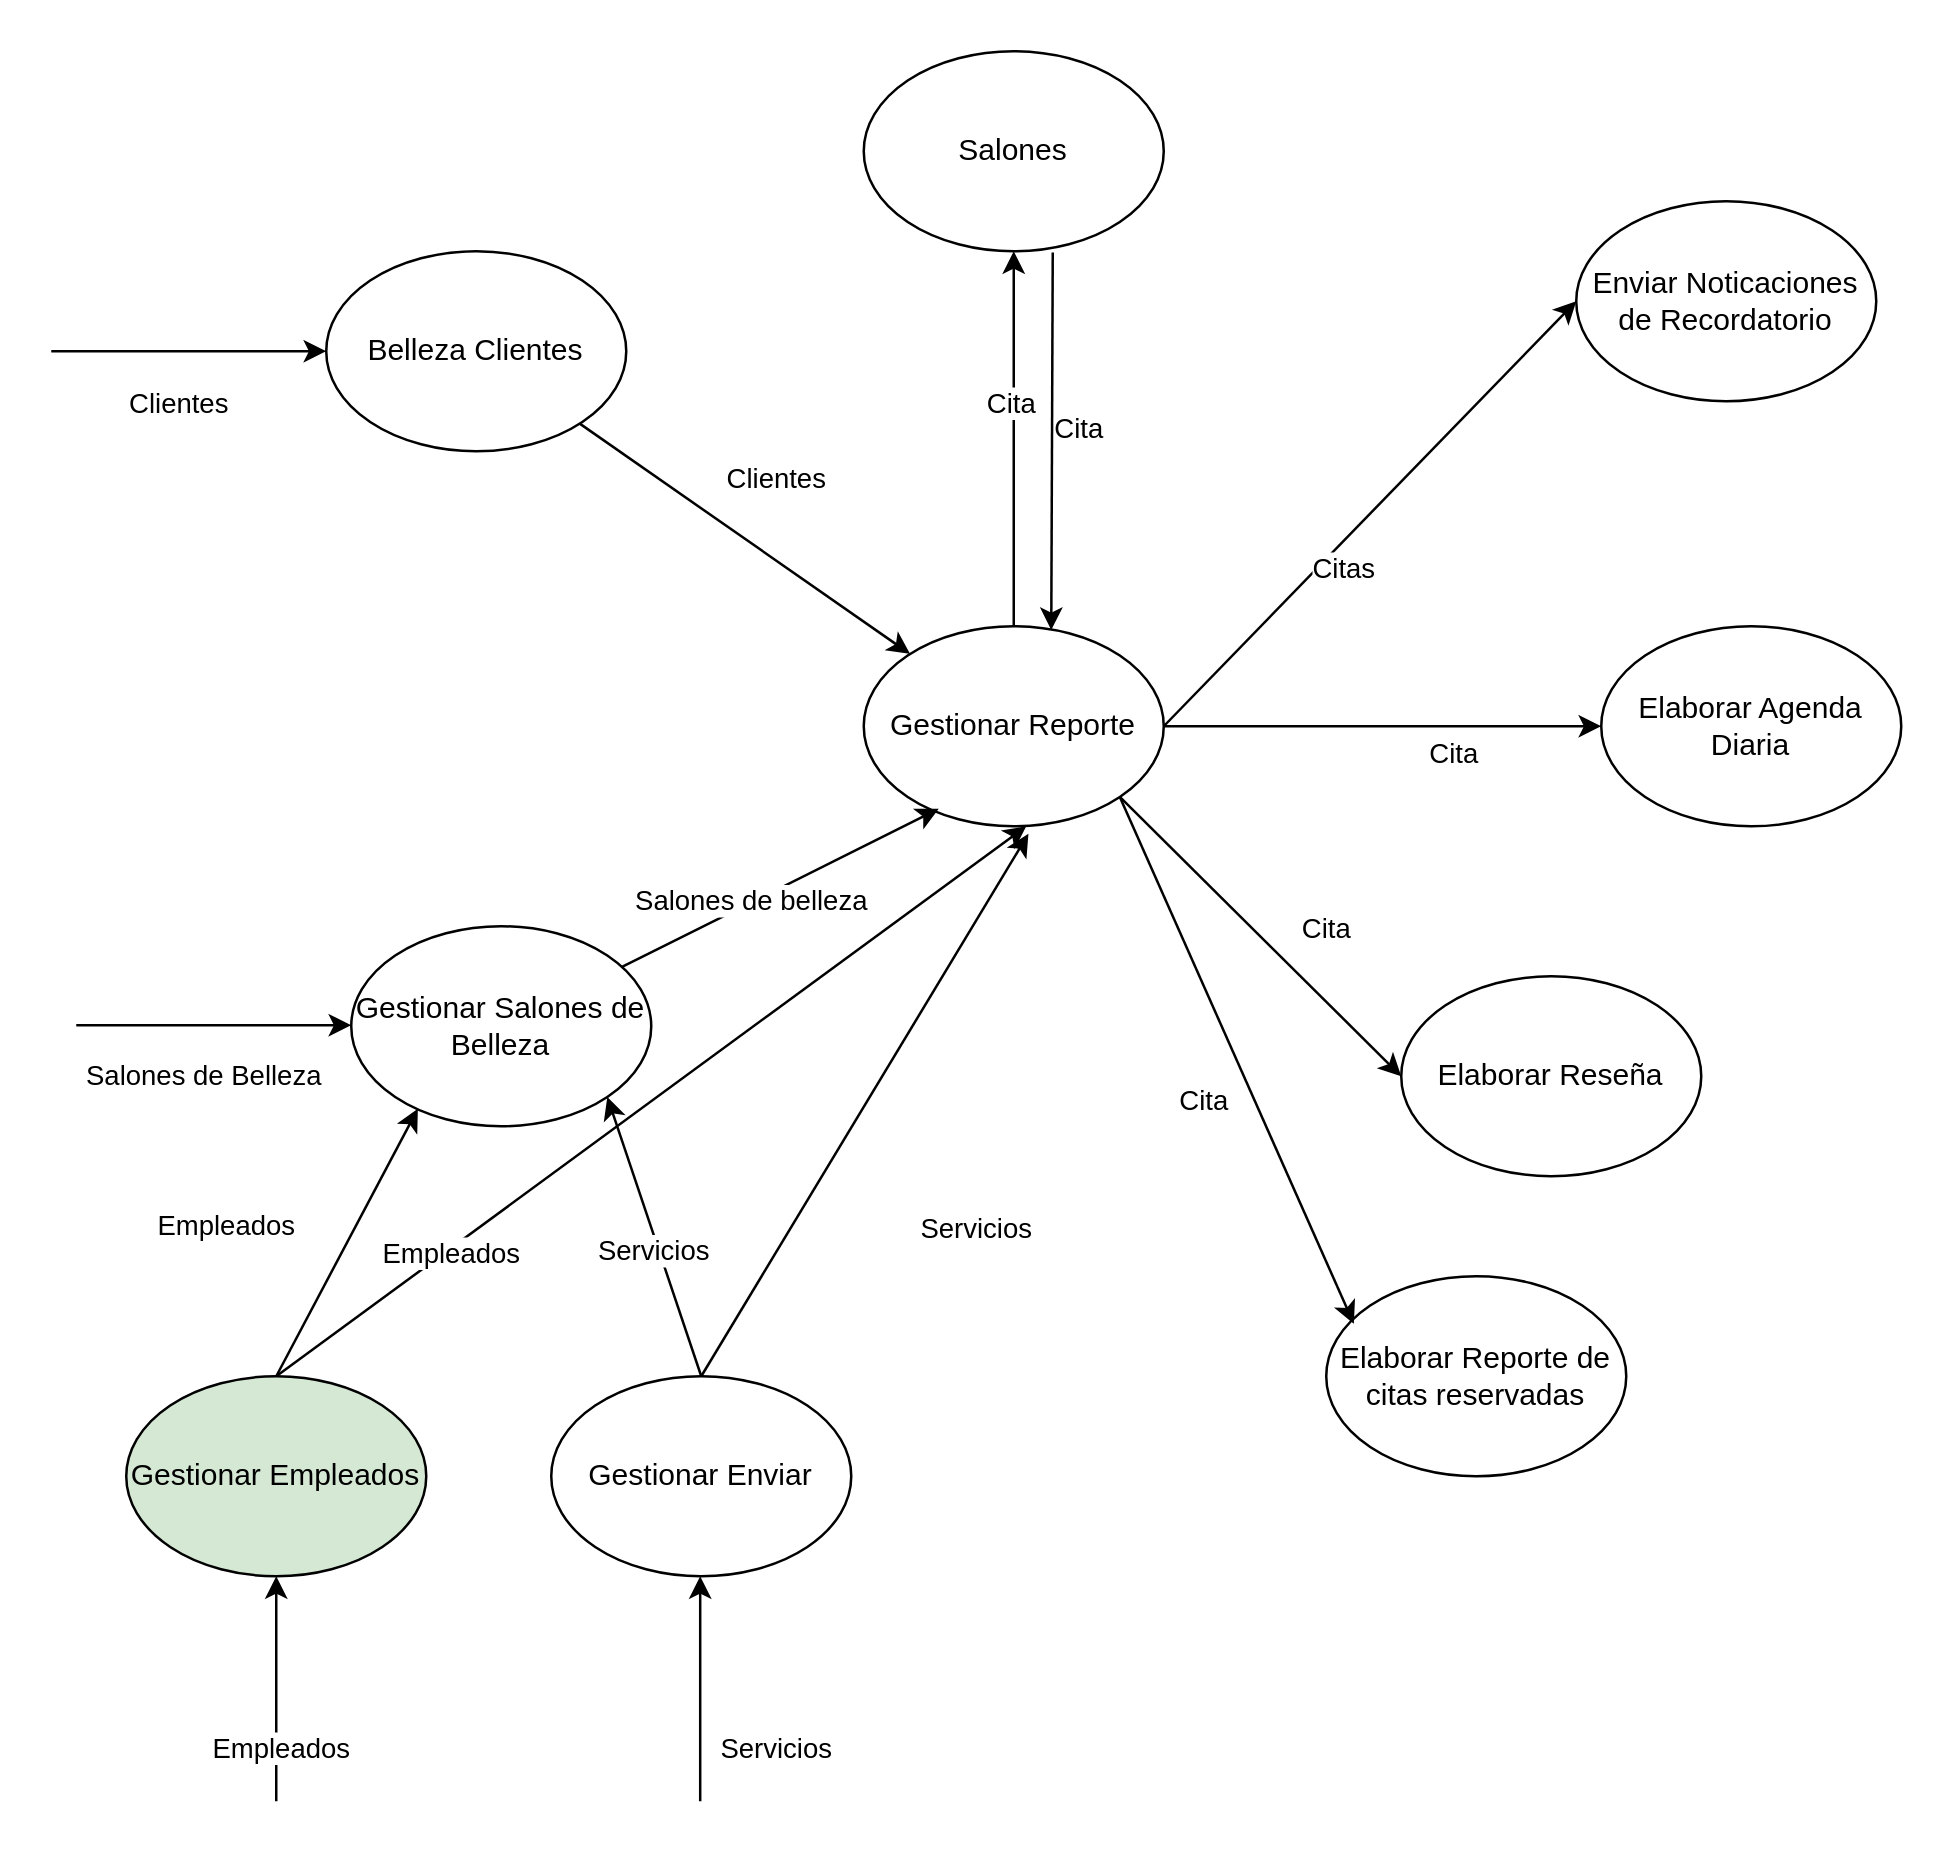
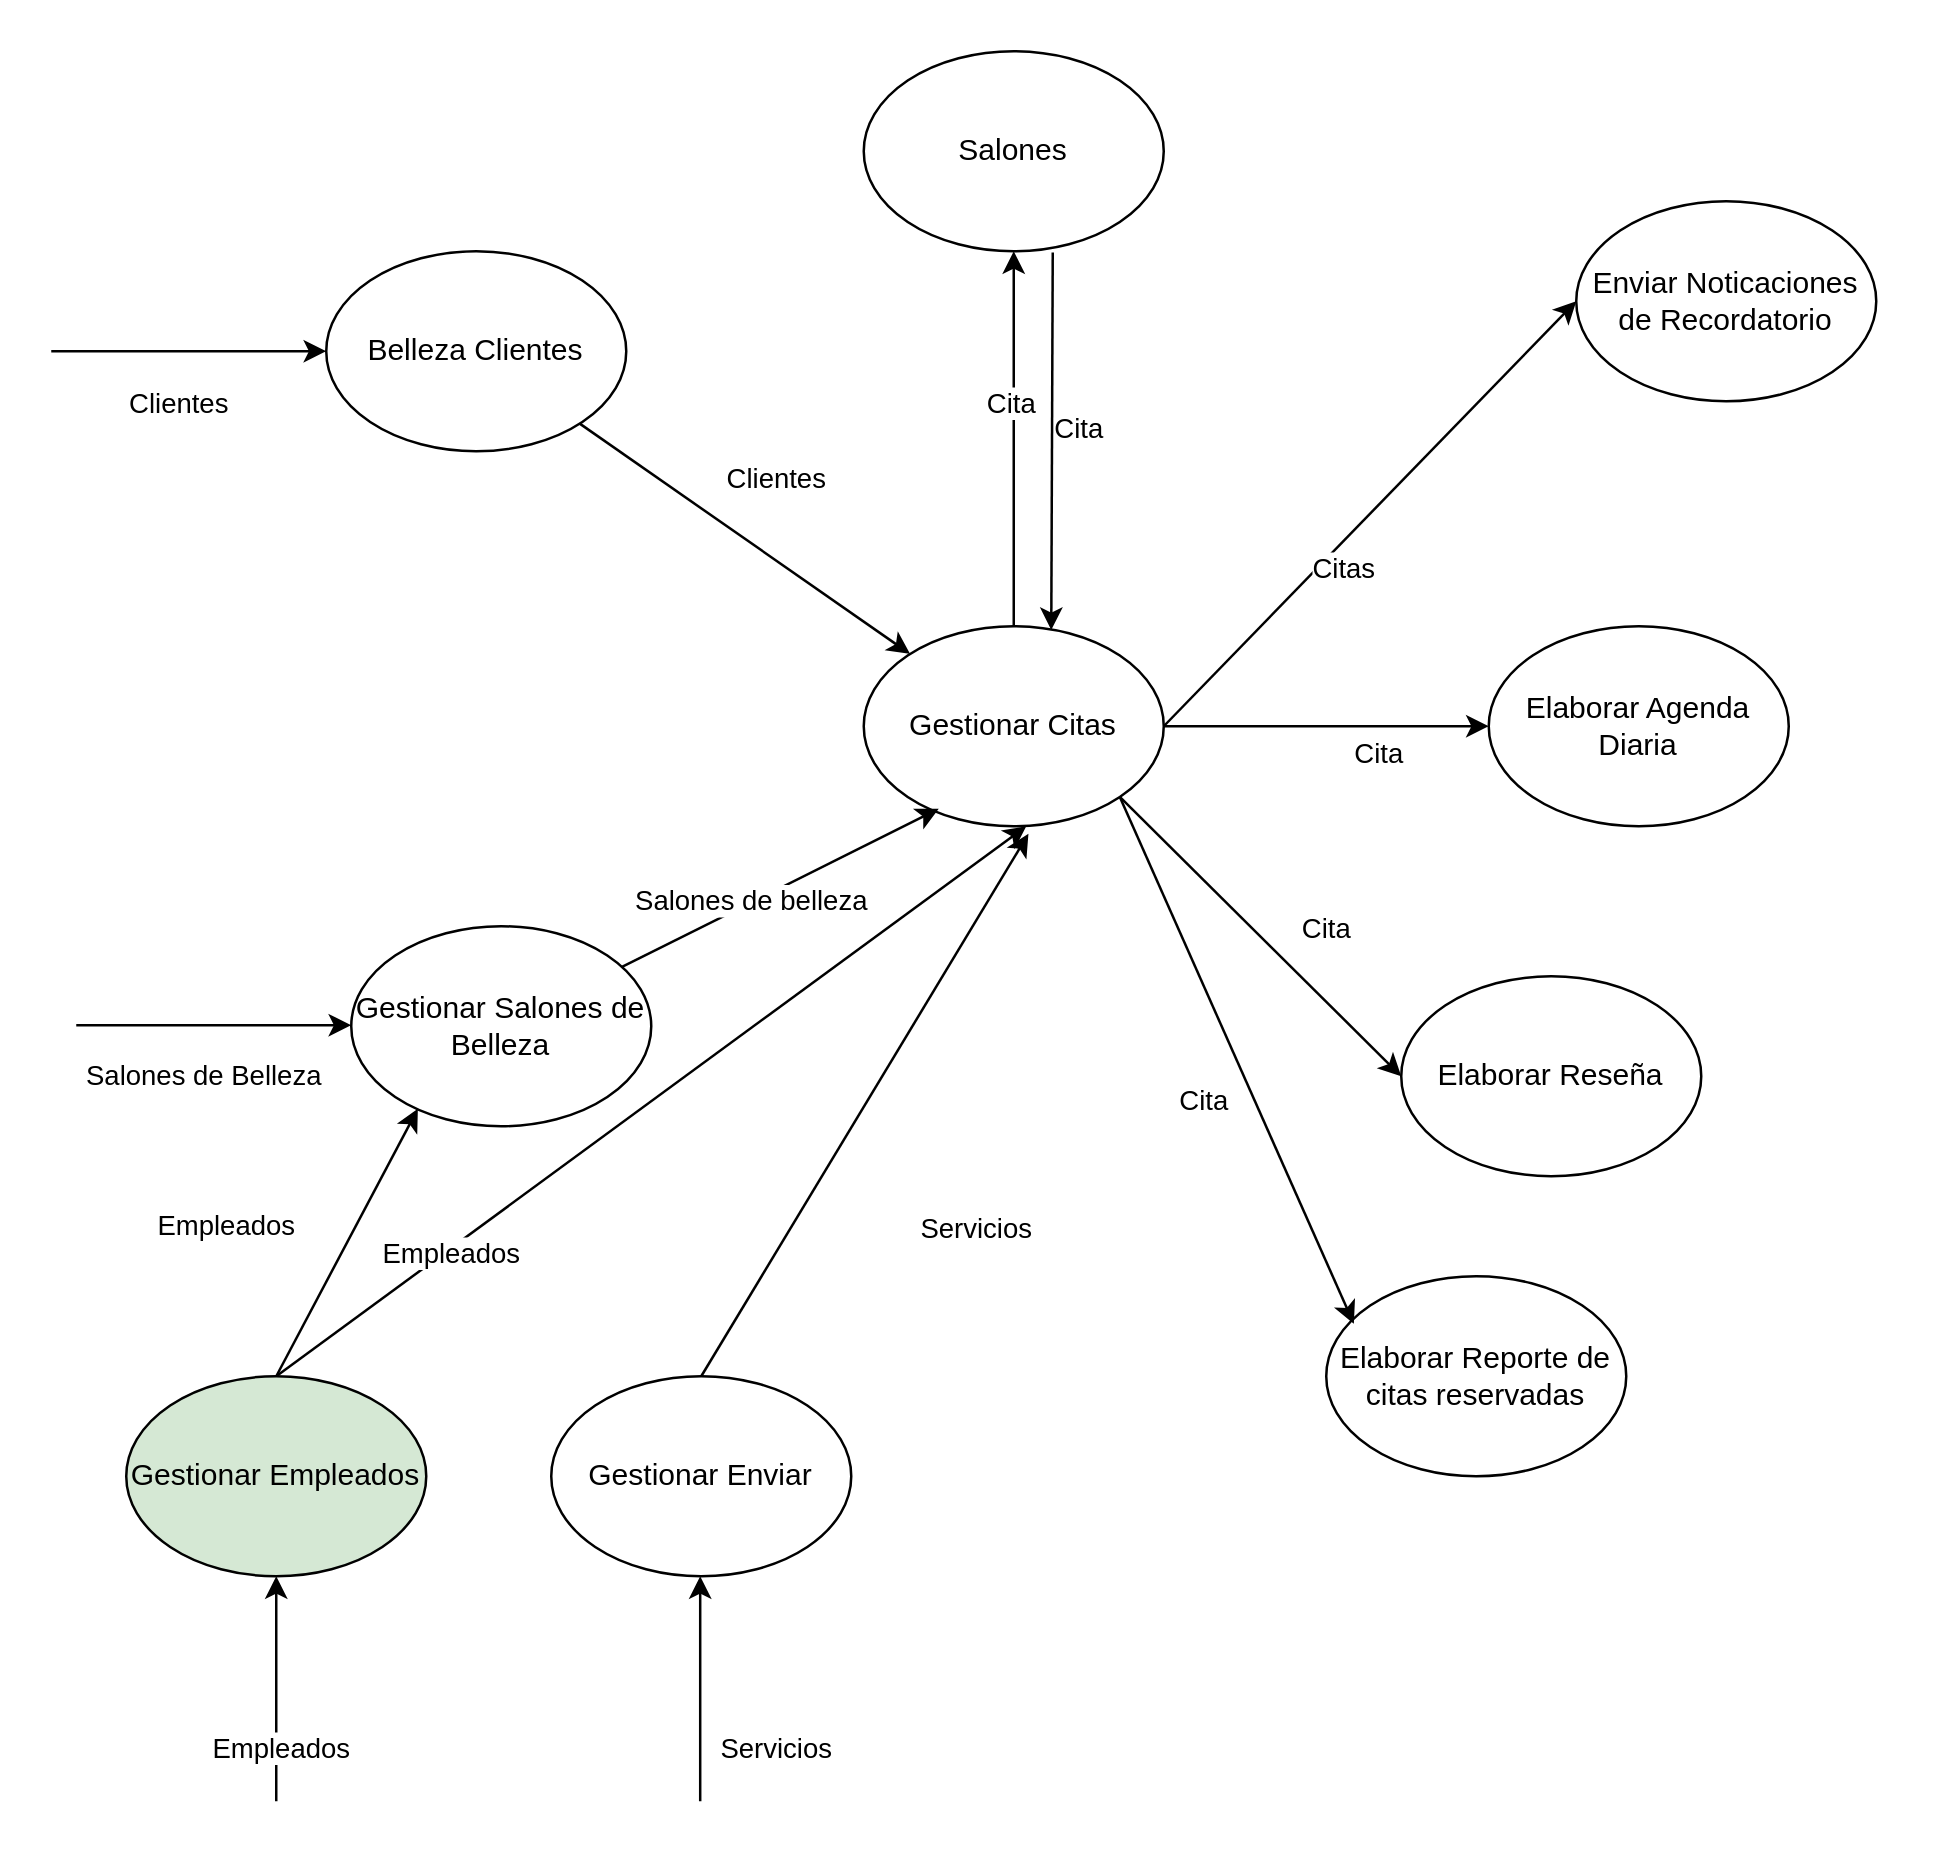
(1014, 726) -> (1014, 726)
(1751, 726) -> (1639, 726)
(659, 1251) -> none
